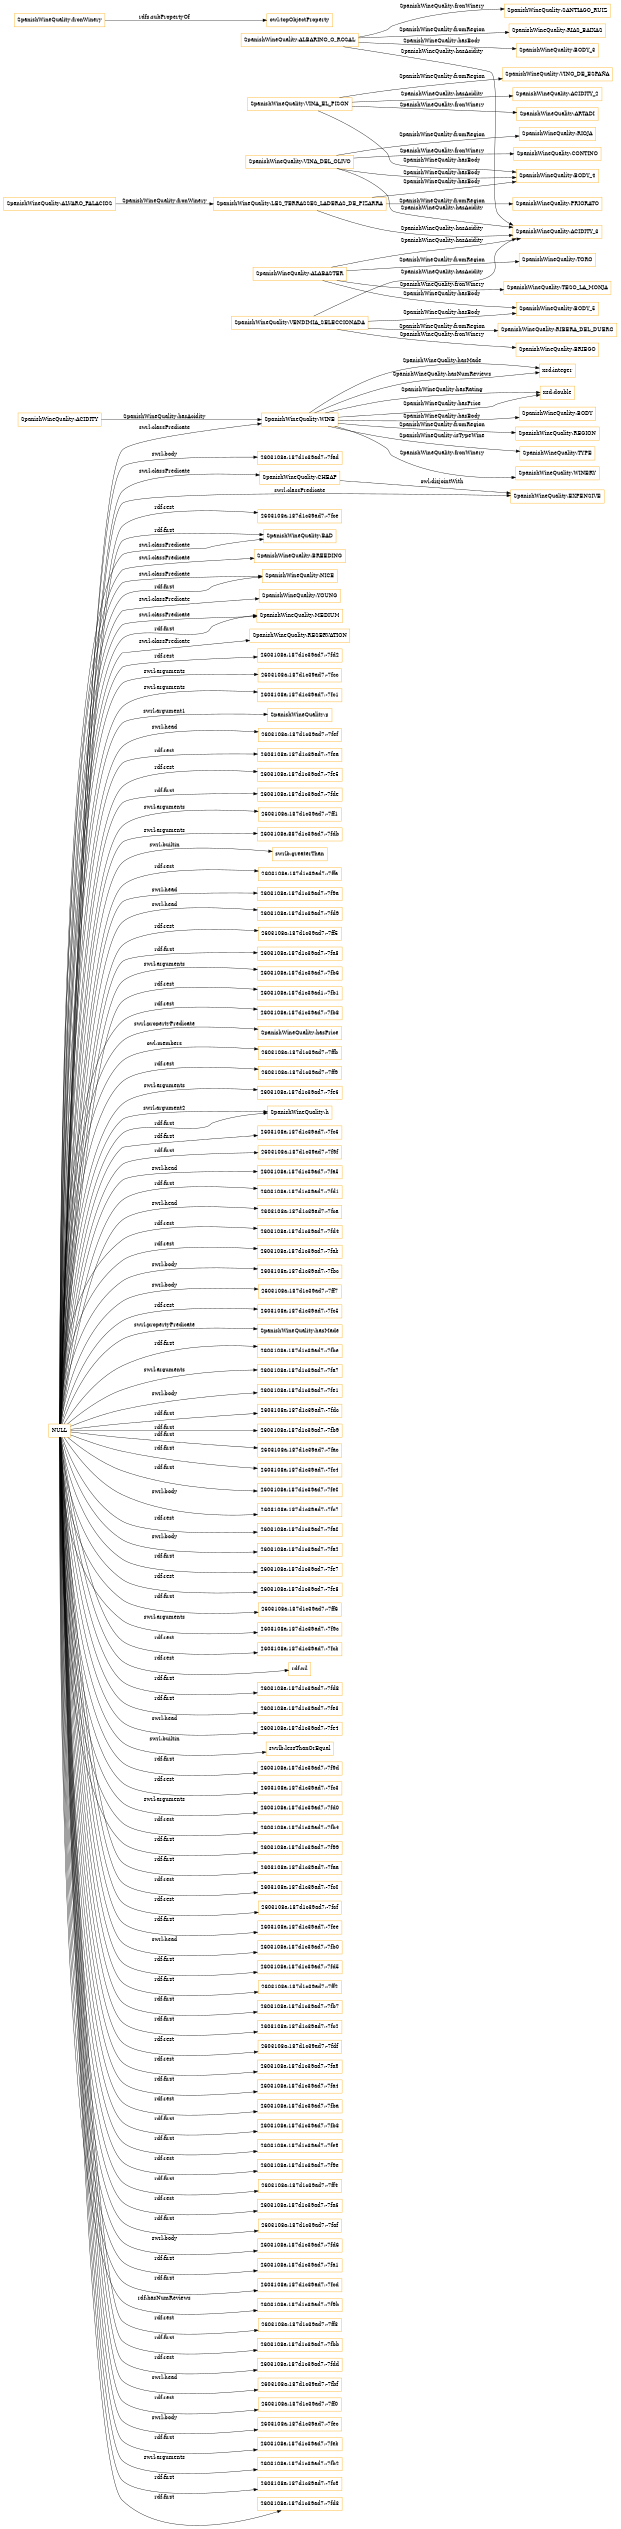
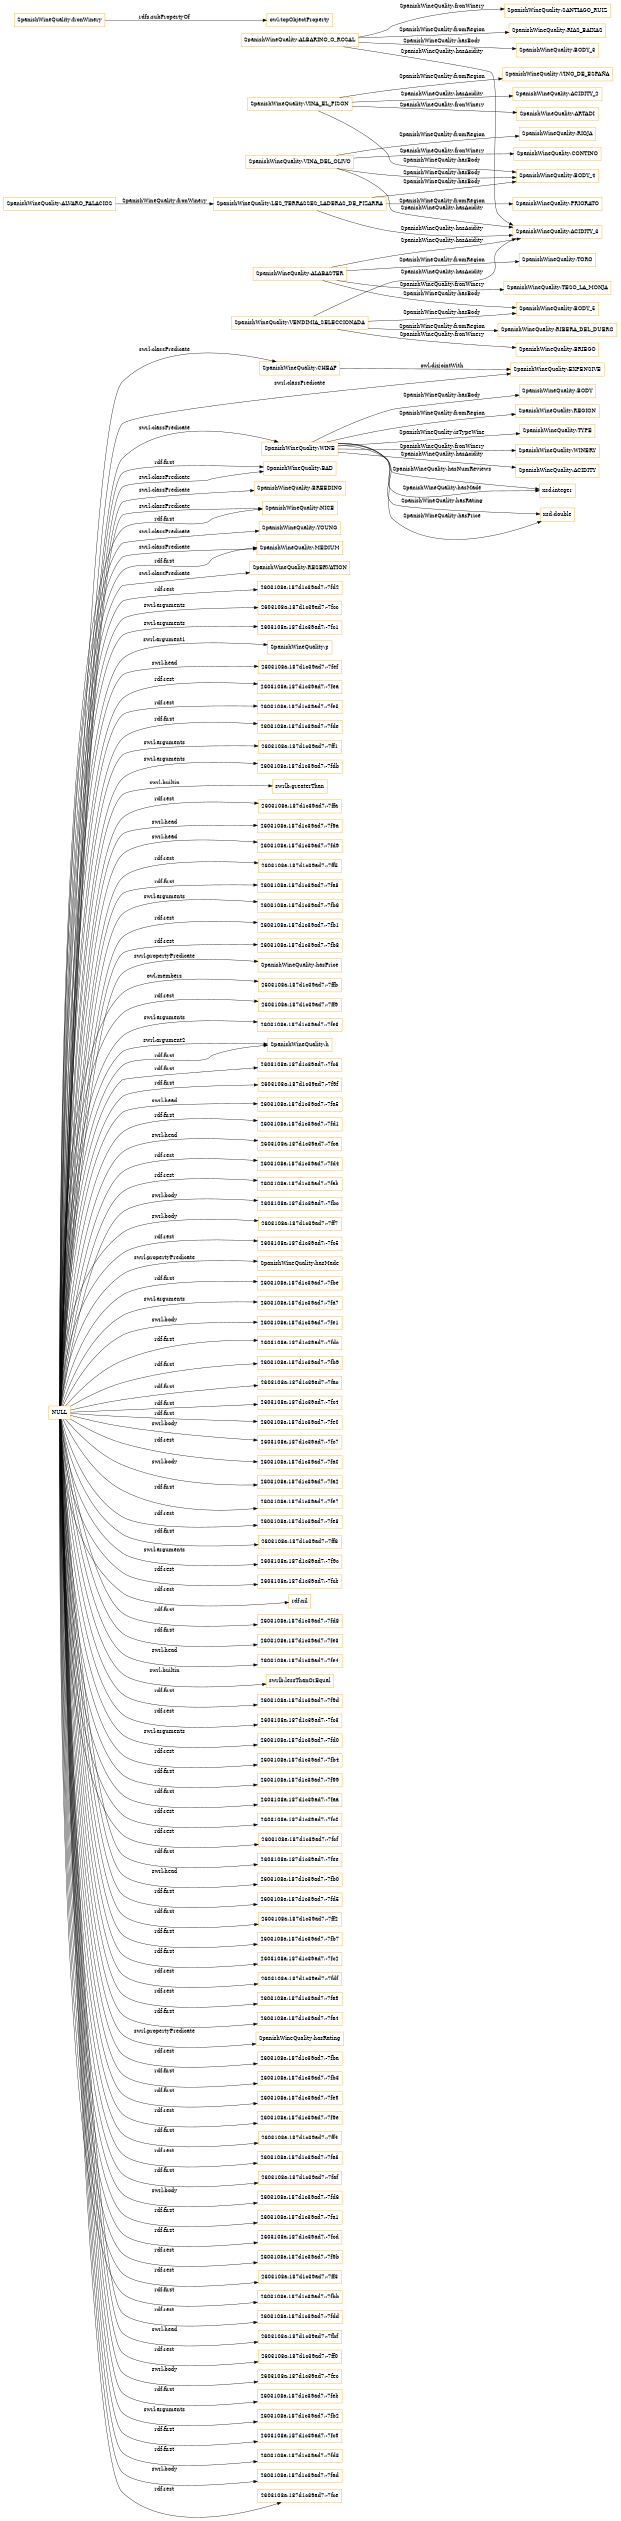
(180, 420) -> (425, 460)
(300, 834) -> (300, 767)
(300, 993) -> (300, 926)
none -> (300, 2039)
(165, 2298) -> (165, 2250)
